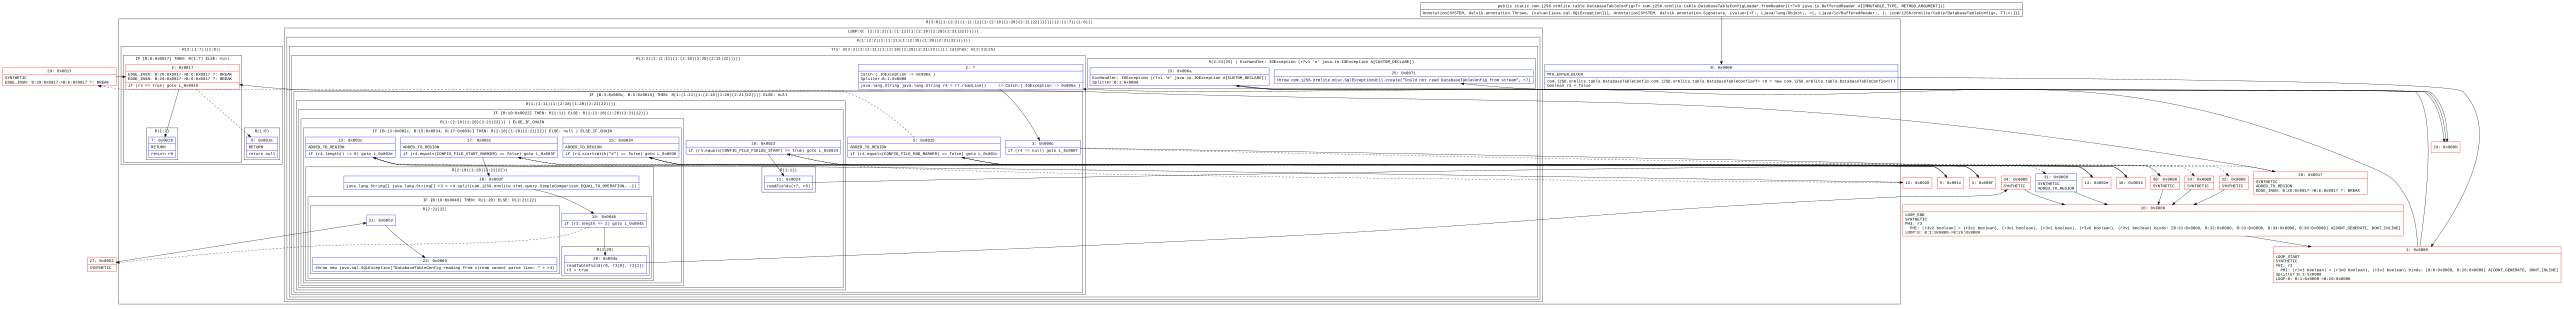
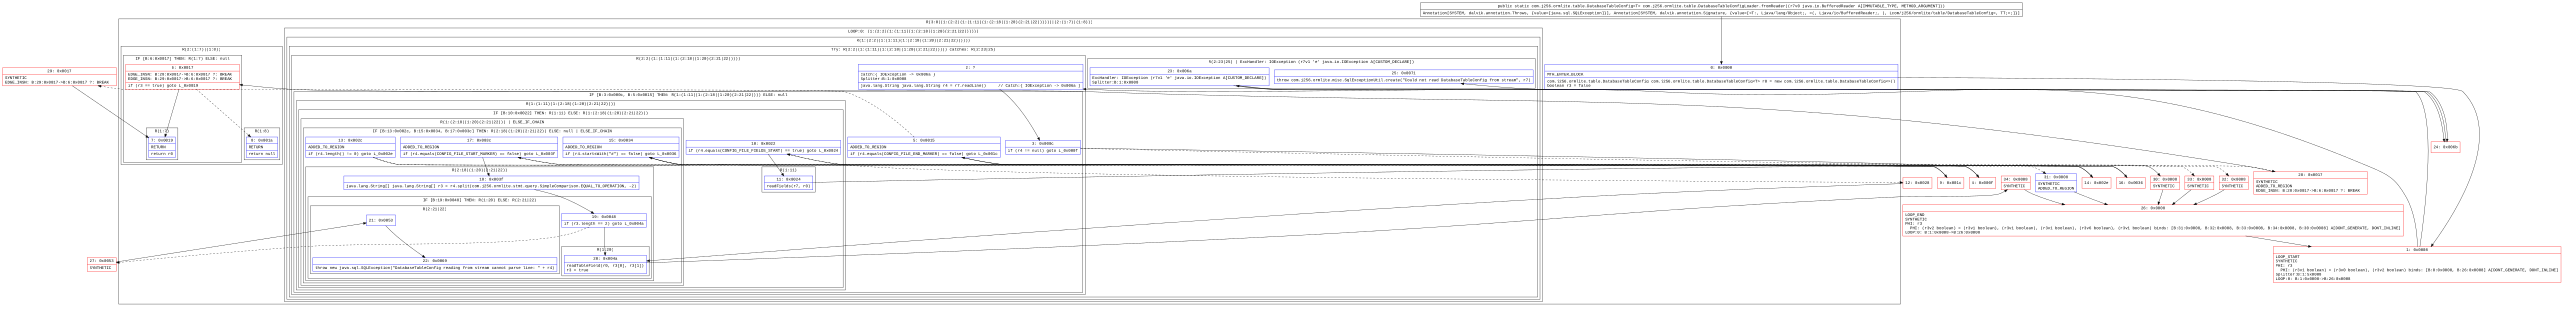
(119, 77) -> (109, 111)
(1139, 171) -> (1276, 216)
